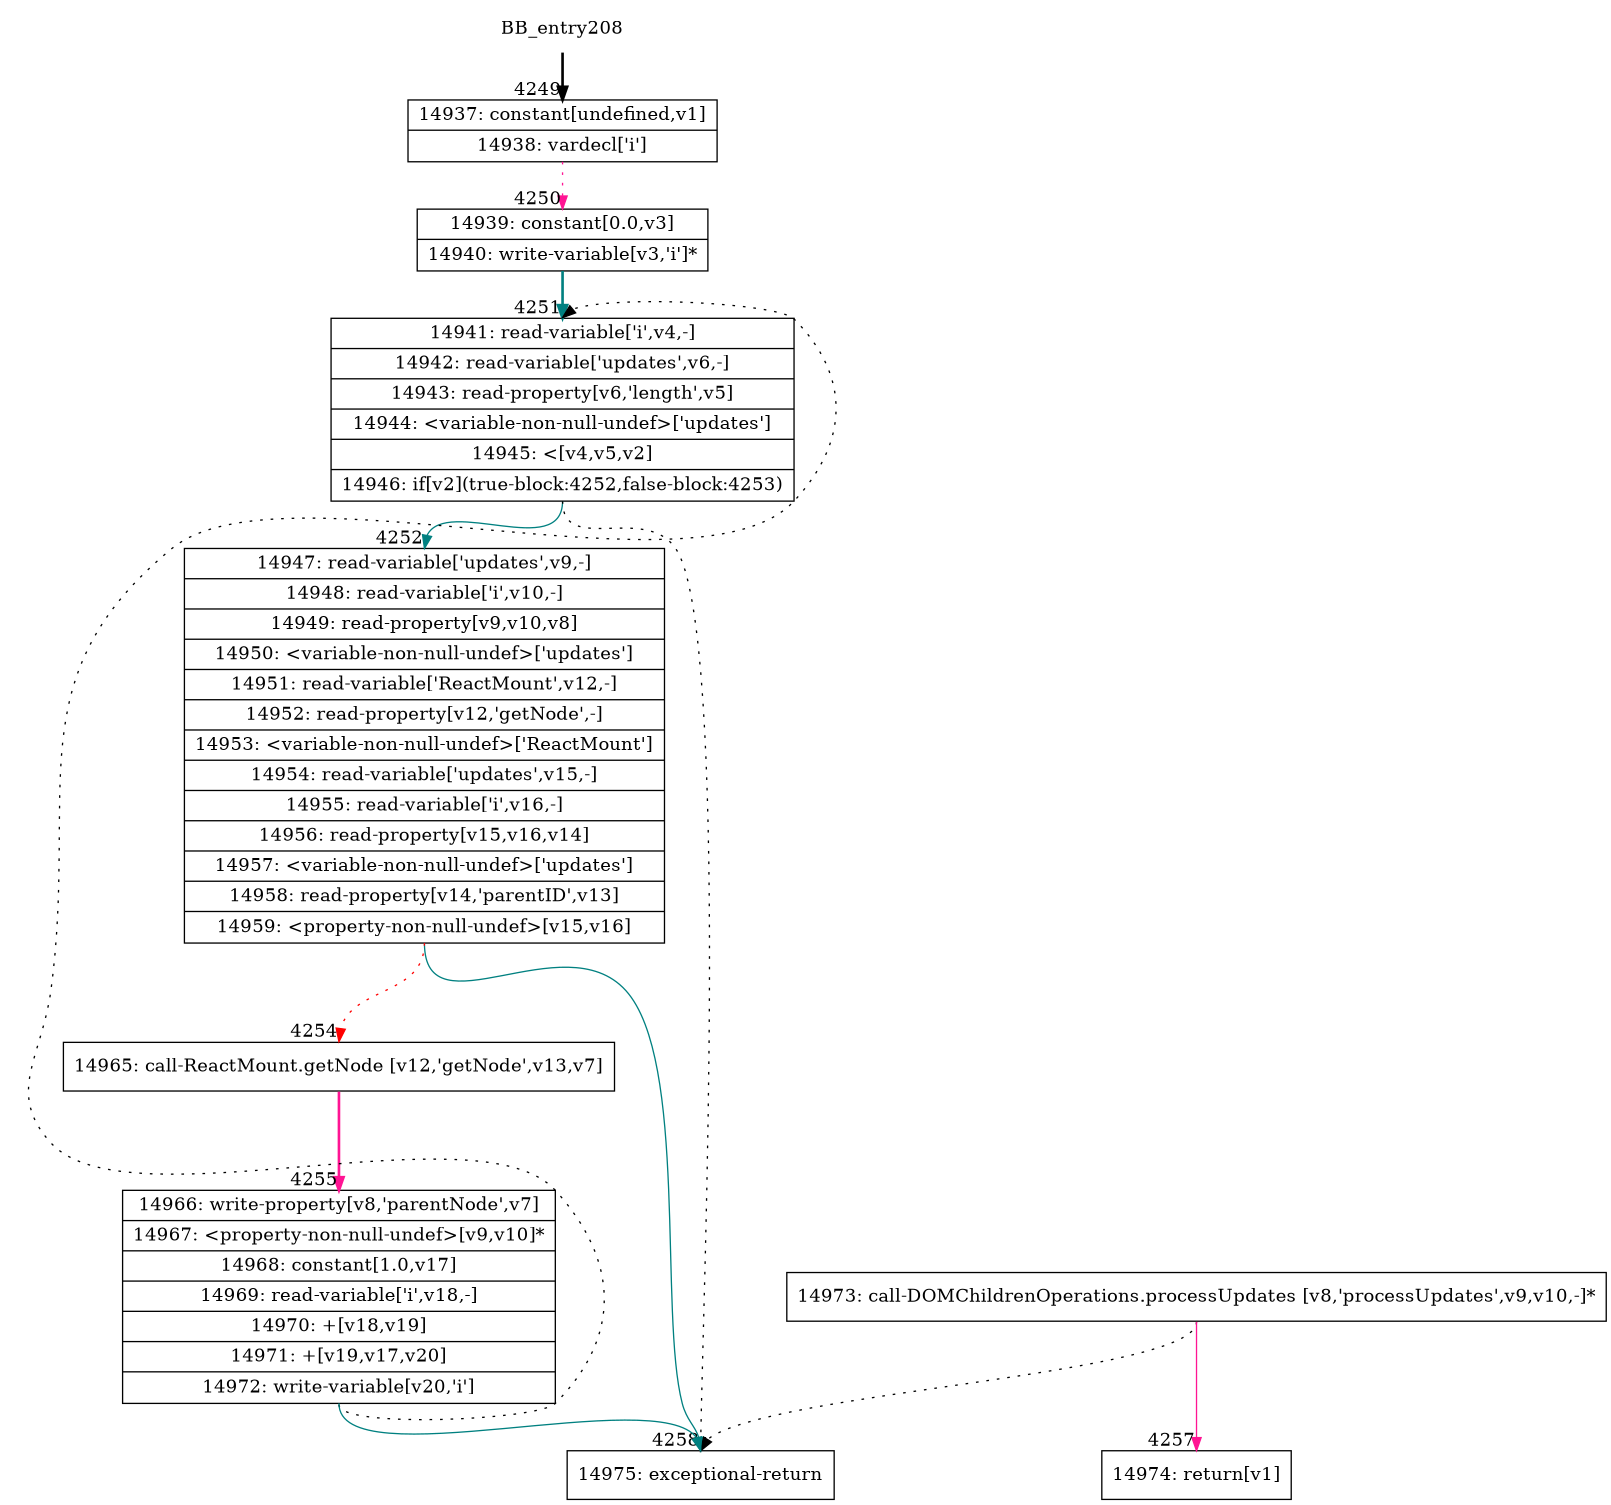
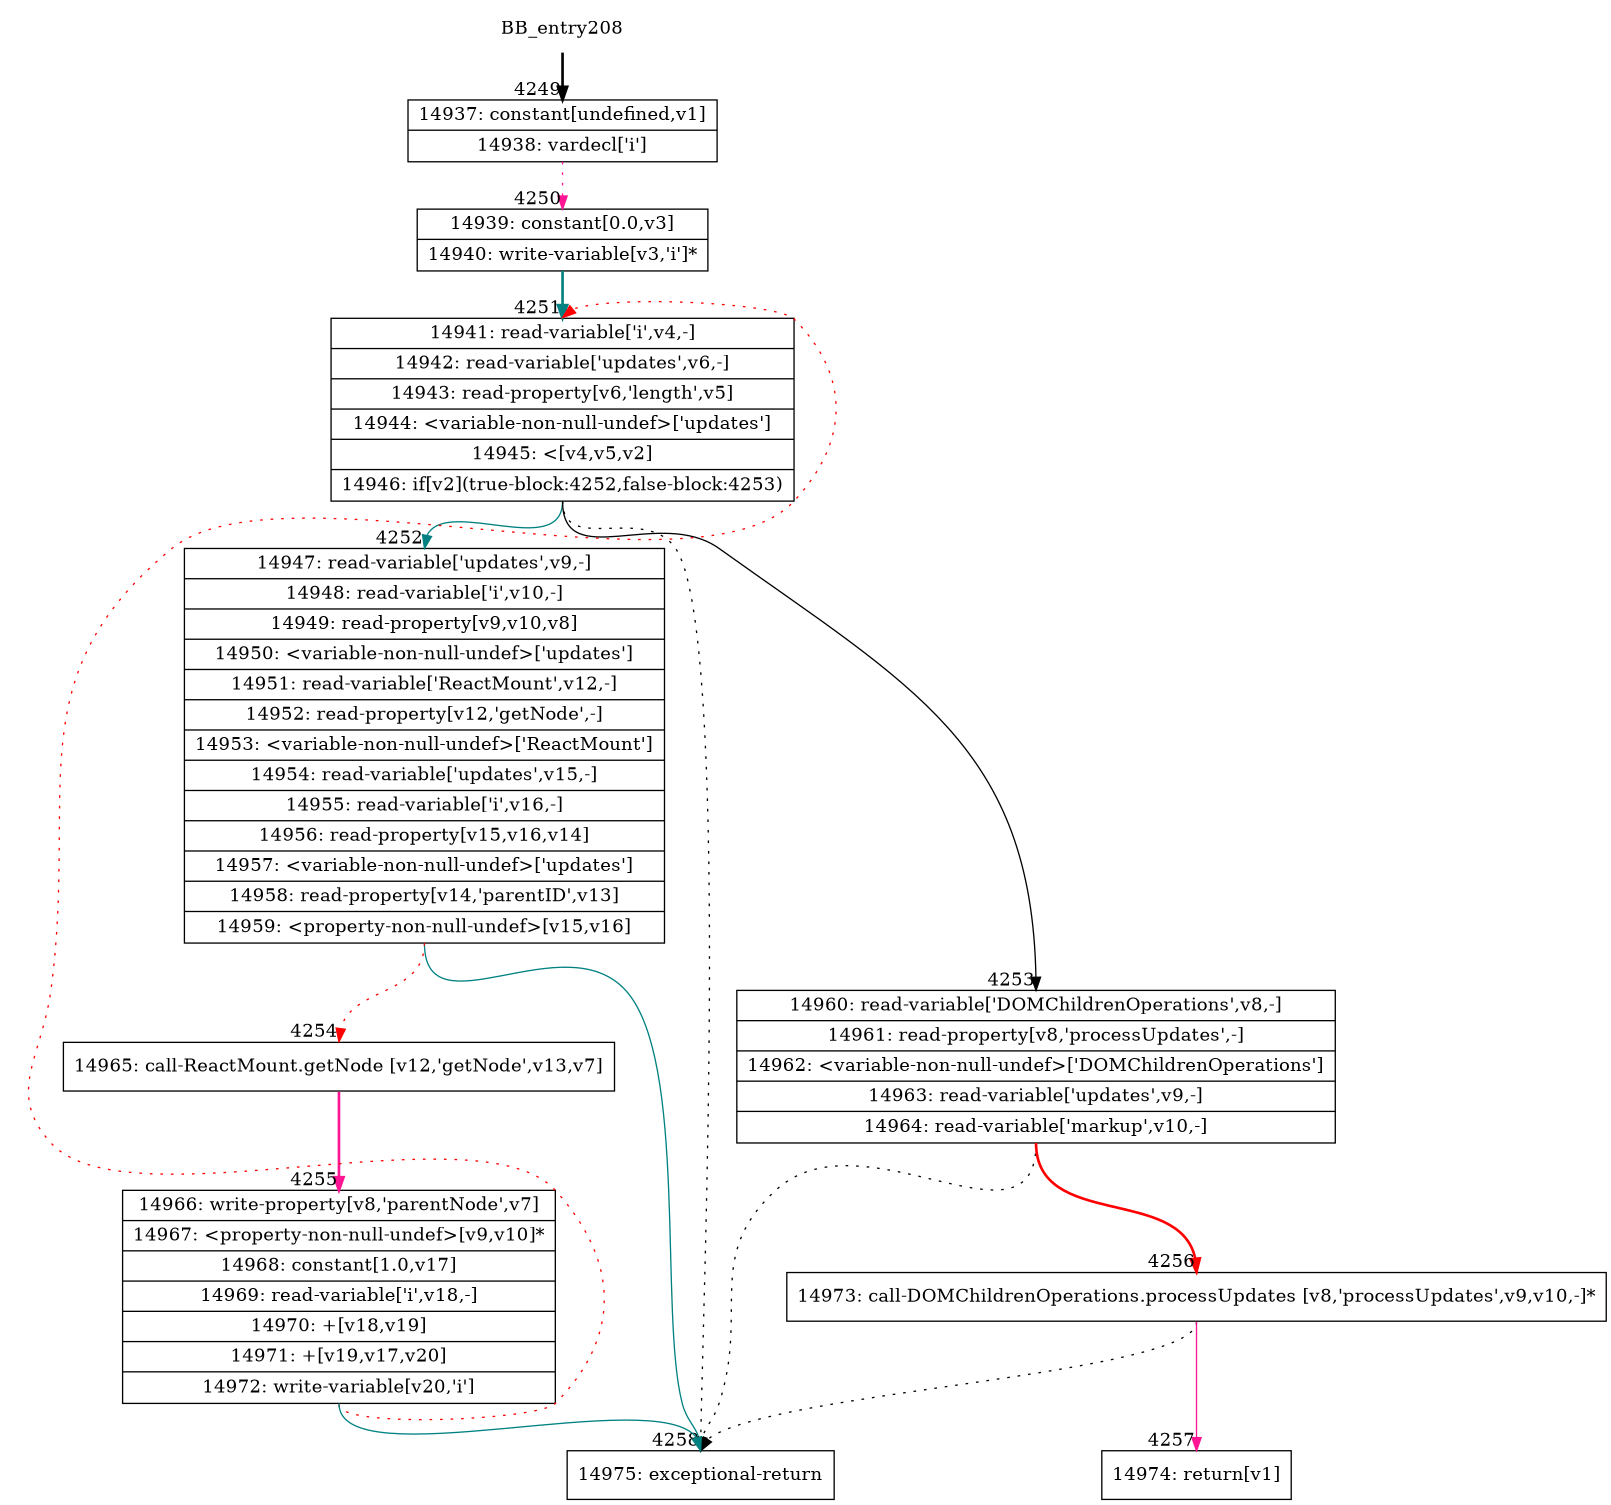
(60, 790) -> (60, 790)
none -> (1036, 1067)
